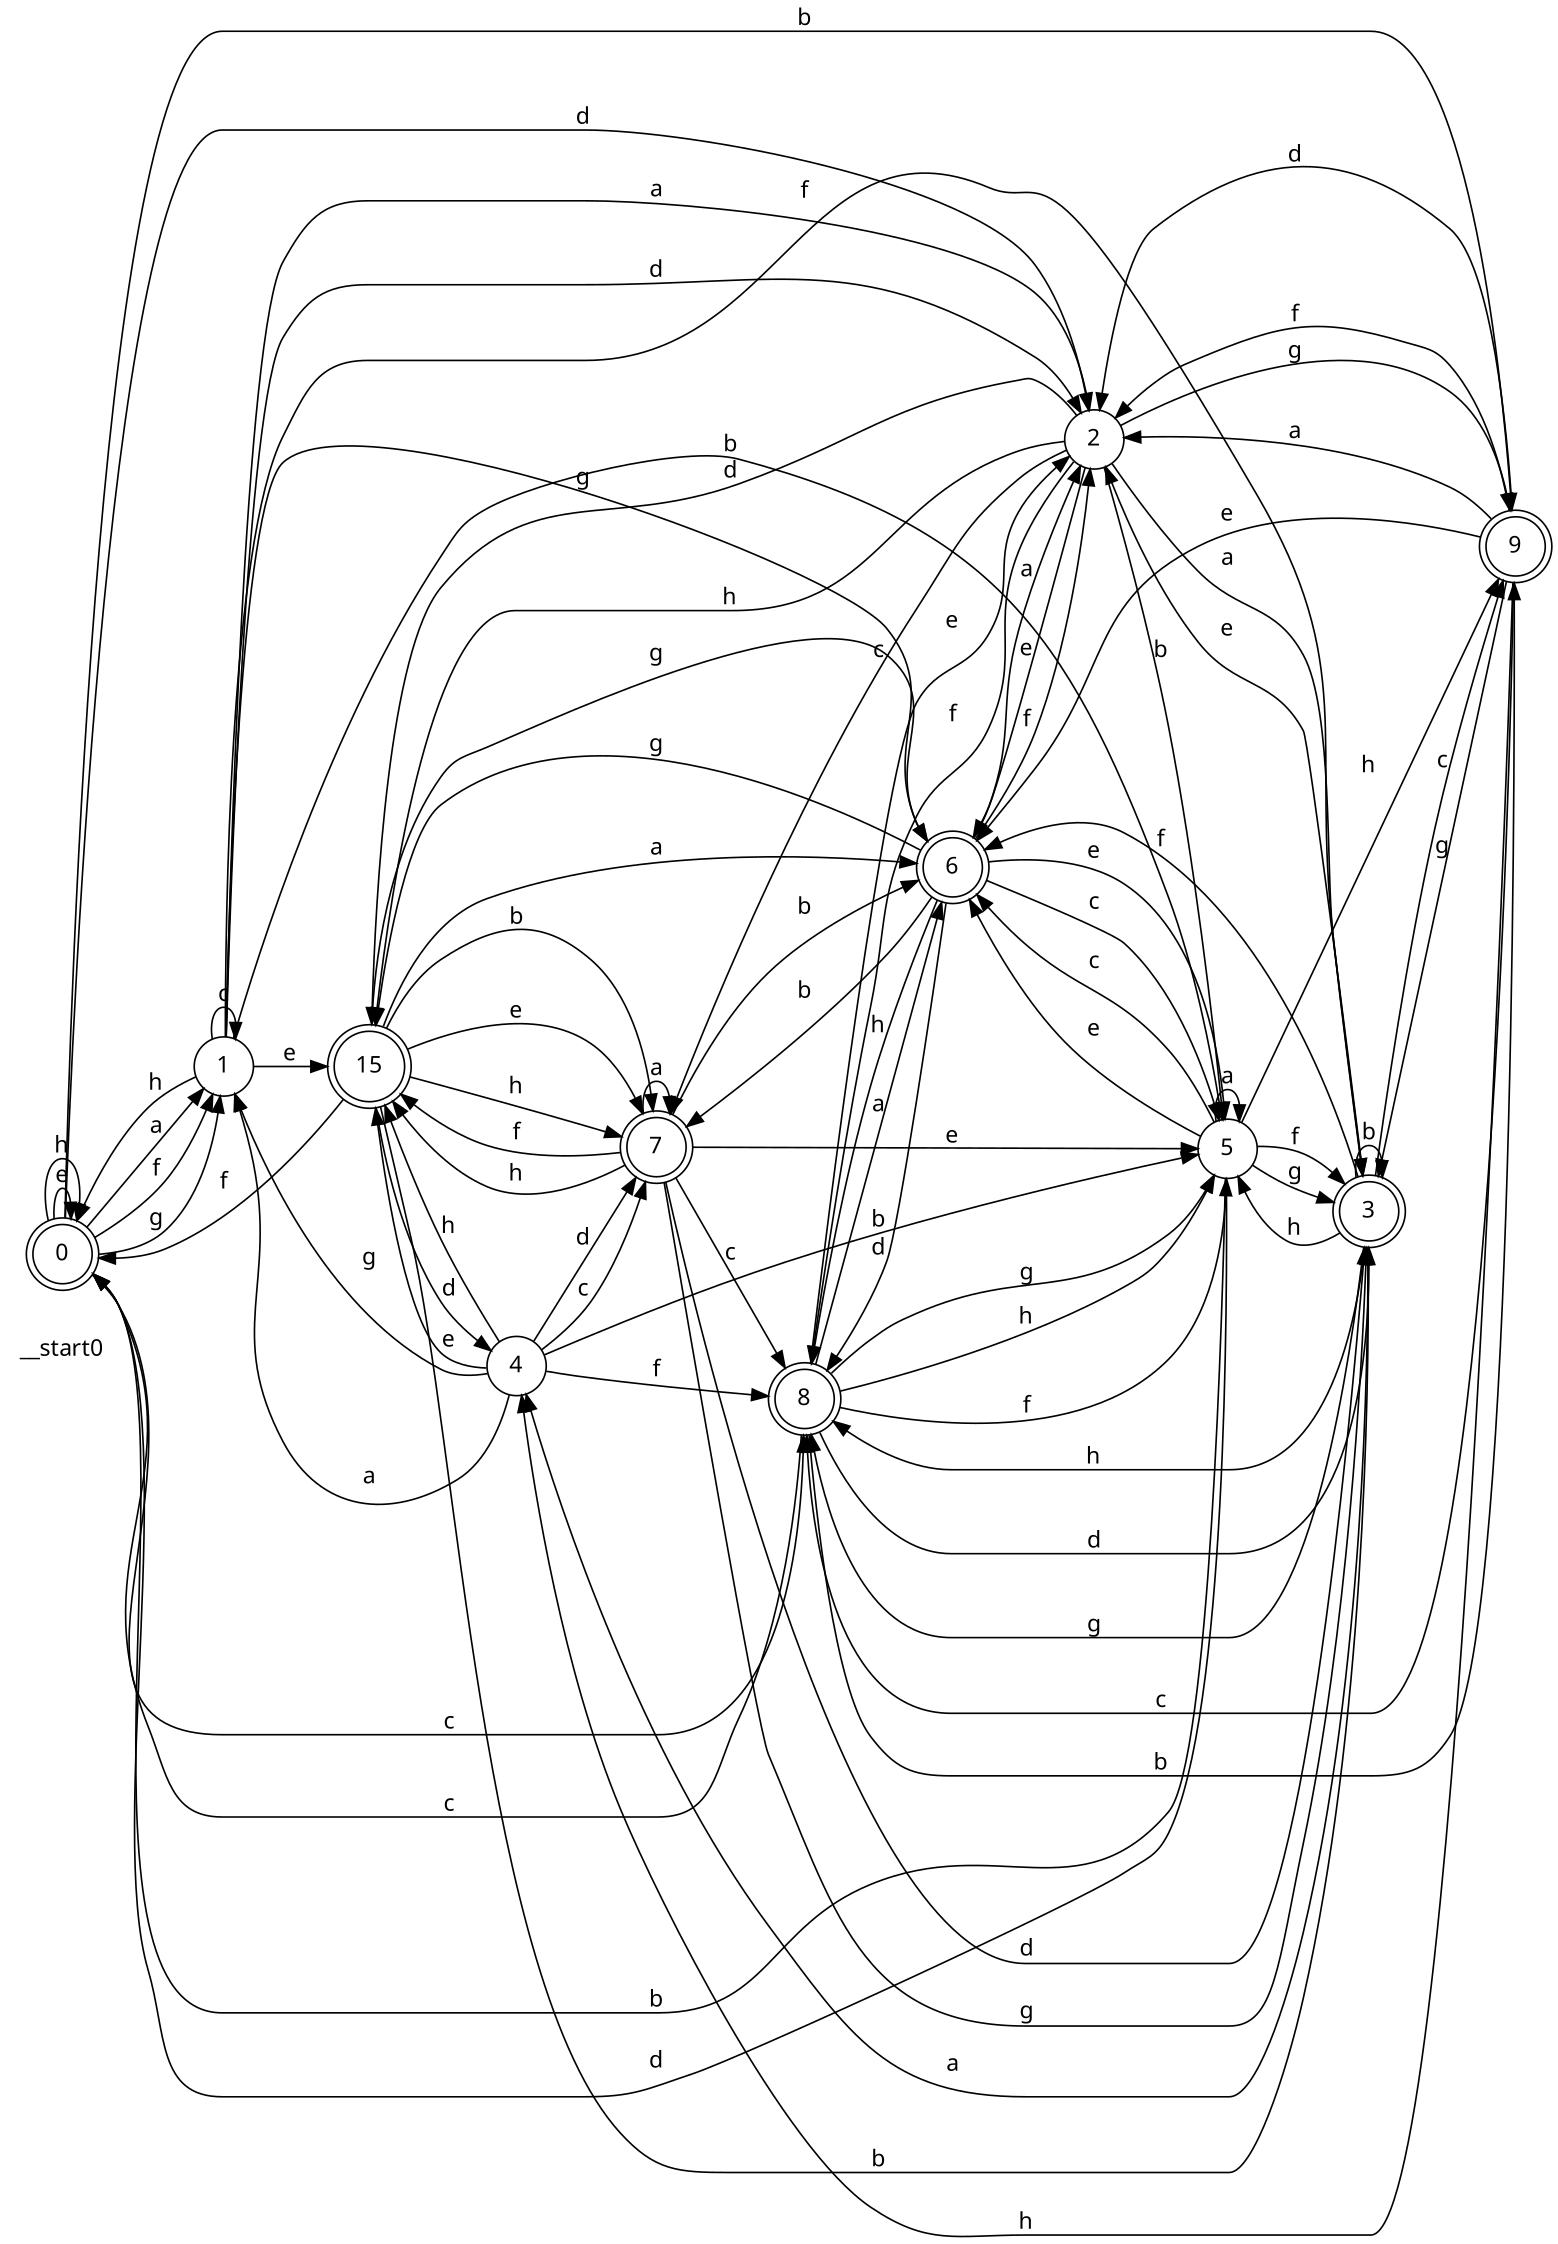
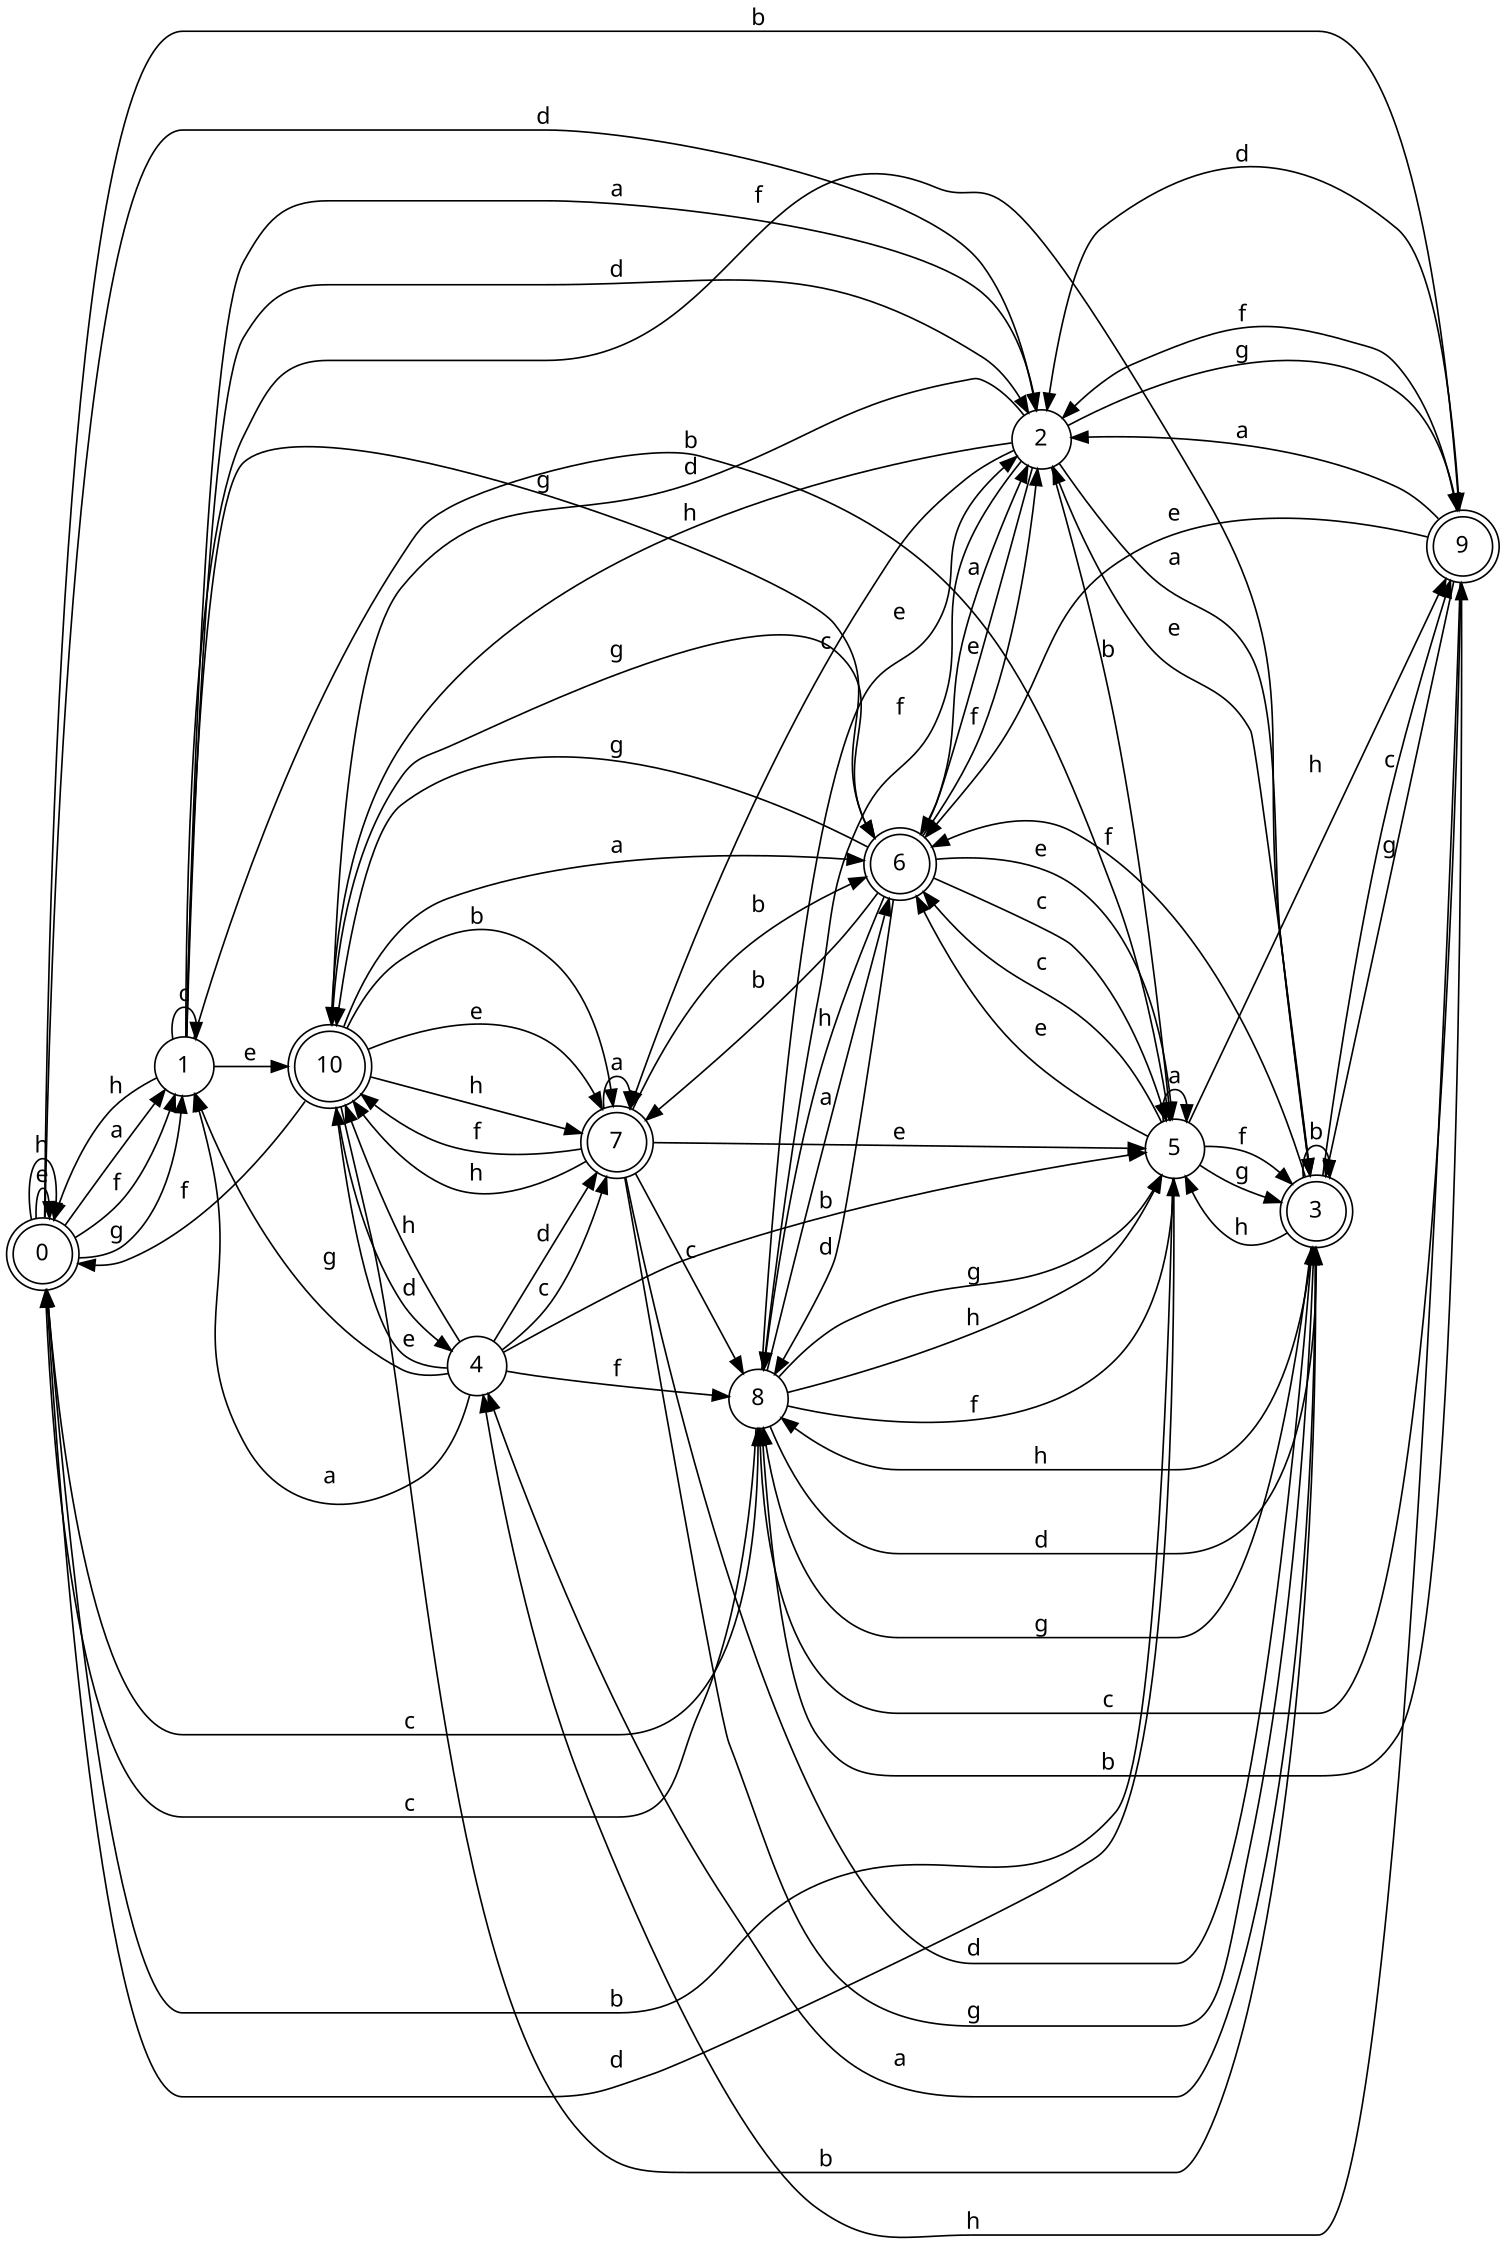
(369, 1067) -> (330, 1066)
(63, 1350) -> none
(805, 1399) -> (759, 1399)
